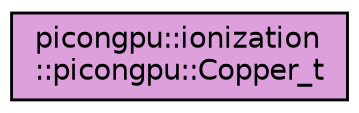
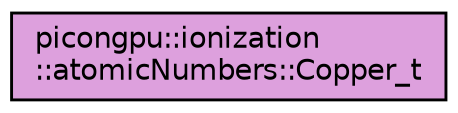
(180, 56) -> (229, 56)
